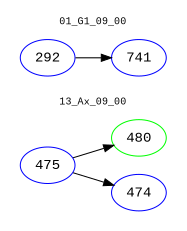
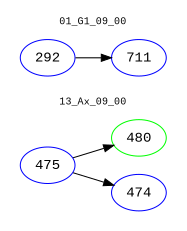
(139, 58) -> (139, 58)
